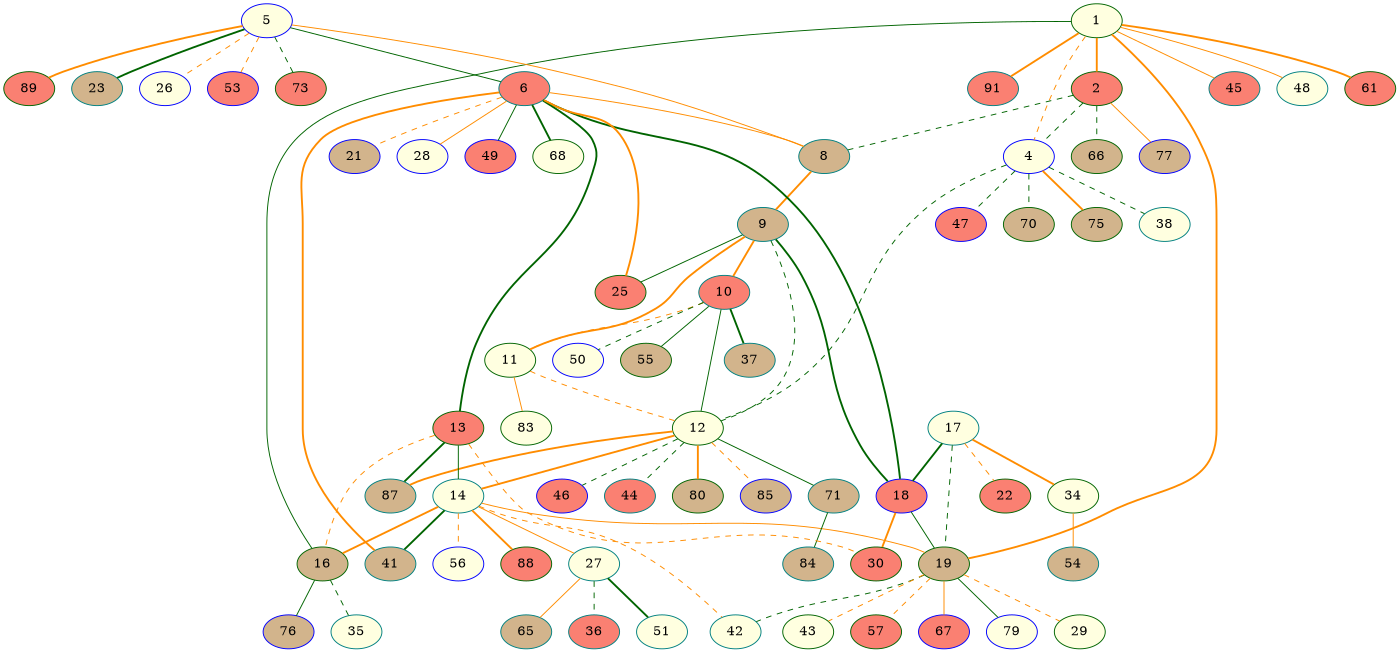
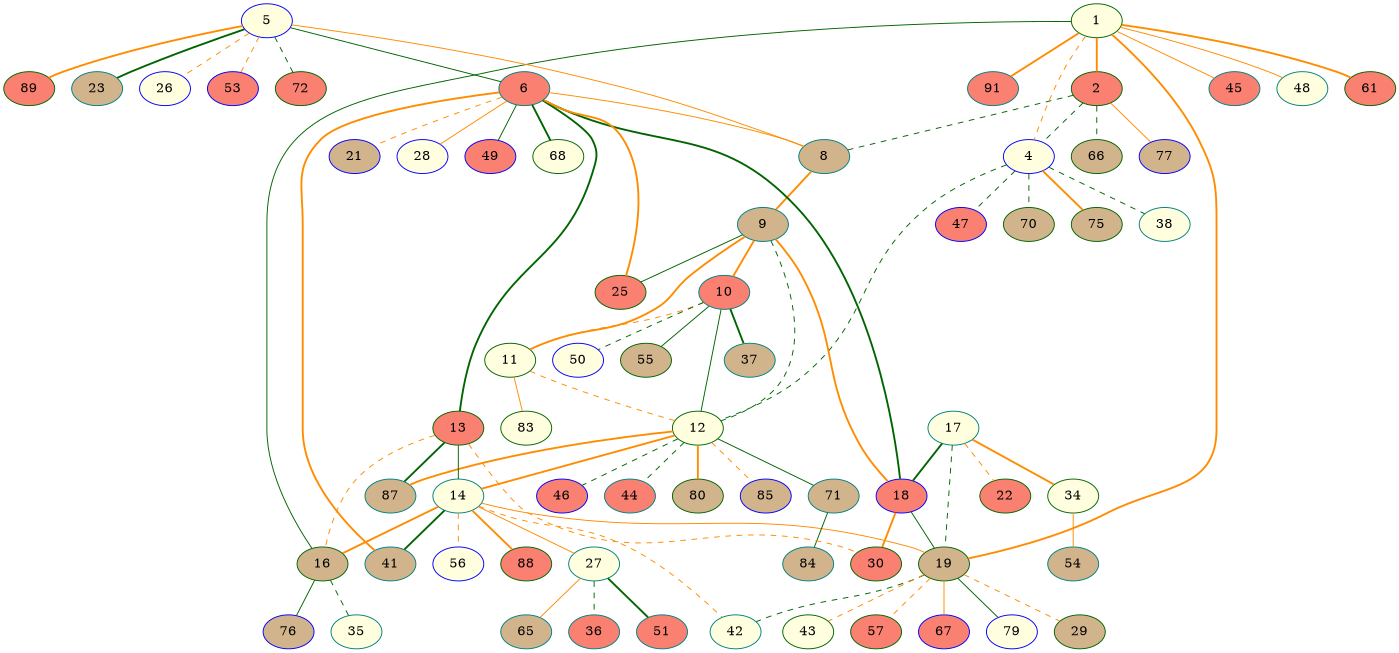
(301, 89) -> (301, 89)
(830, 361) -> (830, 361)
(662, 632) -> (662, 632)
(1080, 632) -> (1080, 632)
